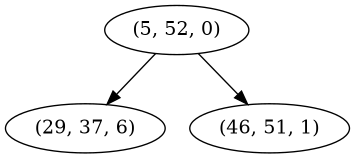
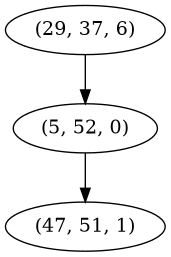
(136, 74) -> (85, 72)
(270, 128) -> (85, 227)
